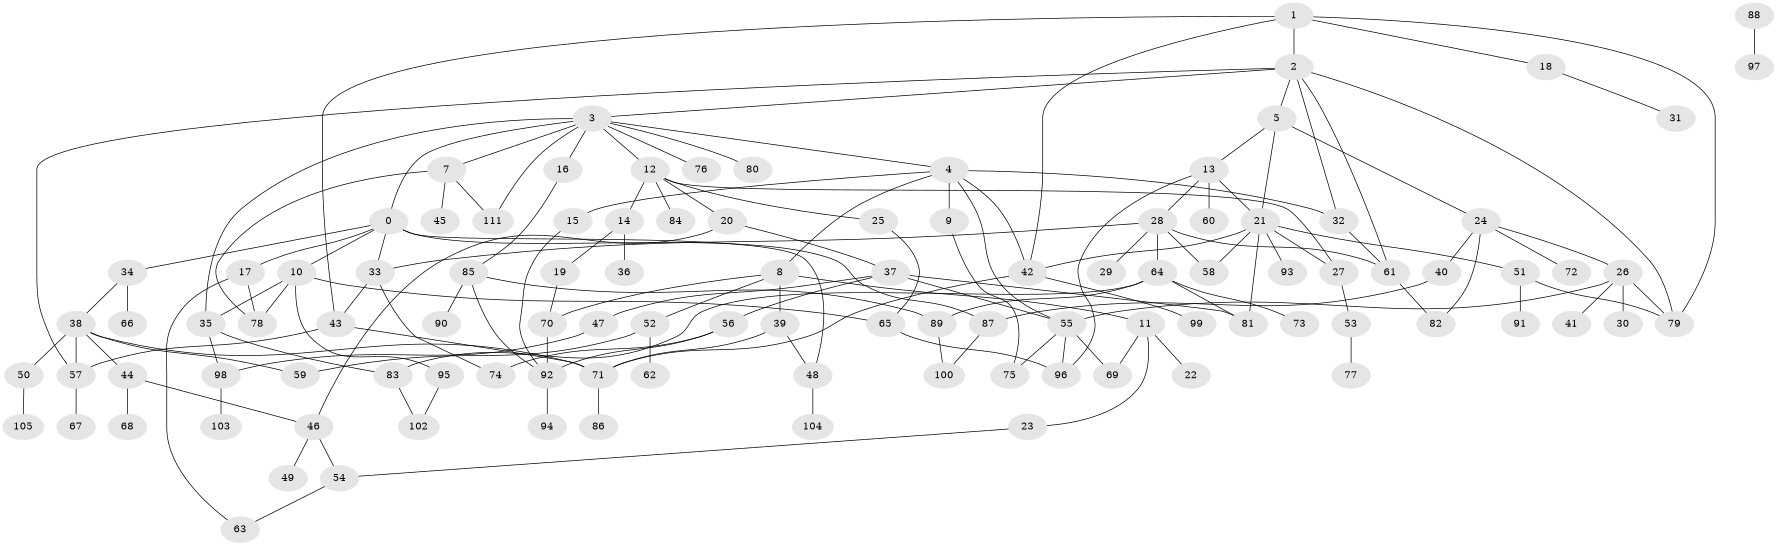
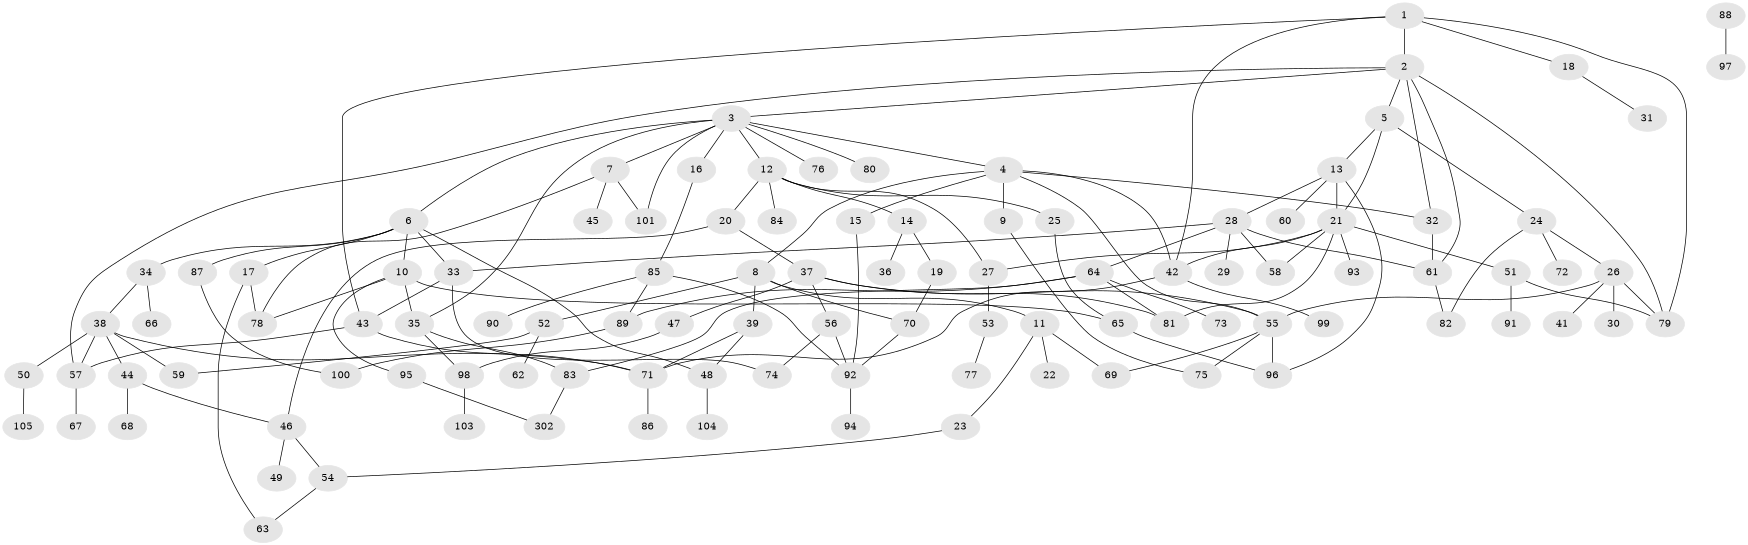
(389, 221) -> (409, 221)
(493, 221) -> (646, 221)
(1442, 273) -> none
(419, 427) -> (544, 427)
